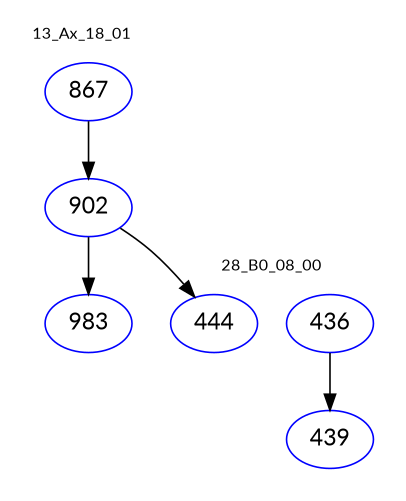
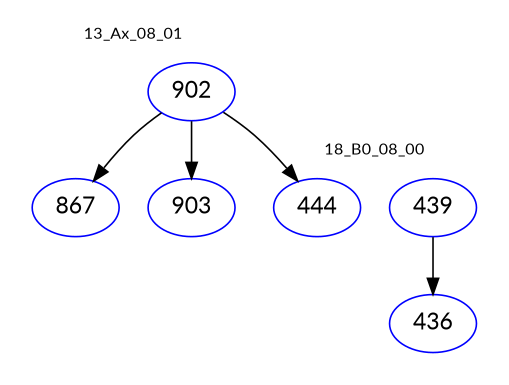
(82, 35) -> (134, 35)
(89, 142) -> (131, 138)
(272, 266) -> (375, 151)
(89, 324) -> (192, 208)
(330, 374) -> (433, 258)
